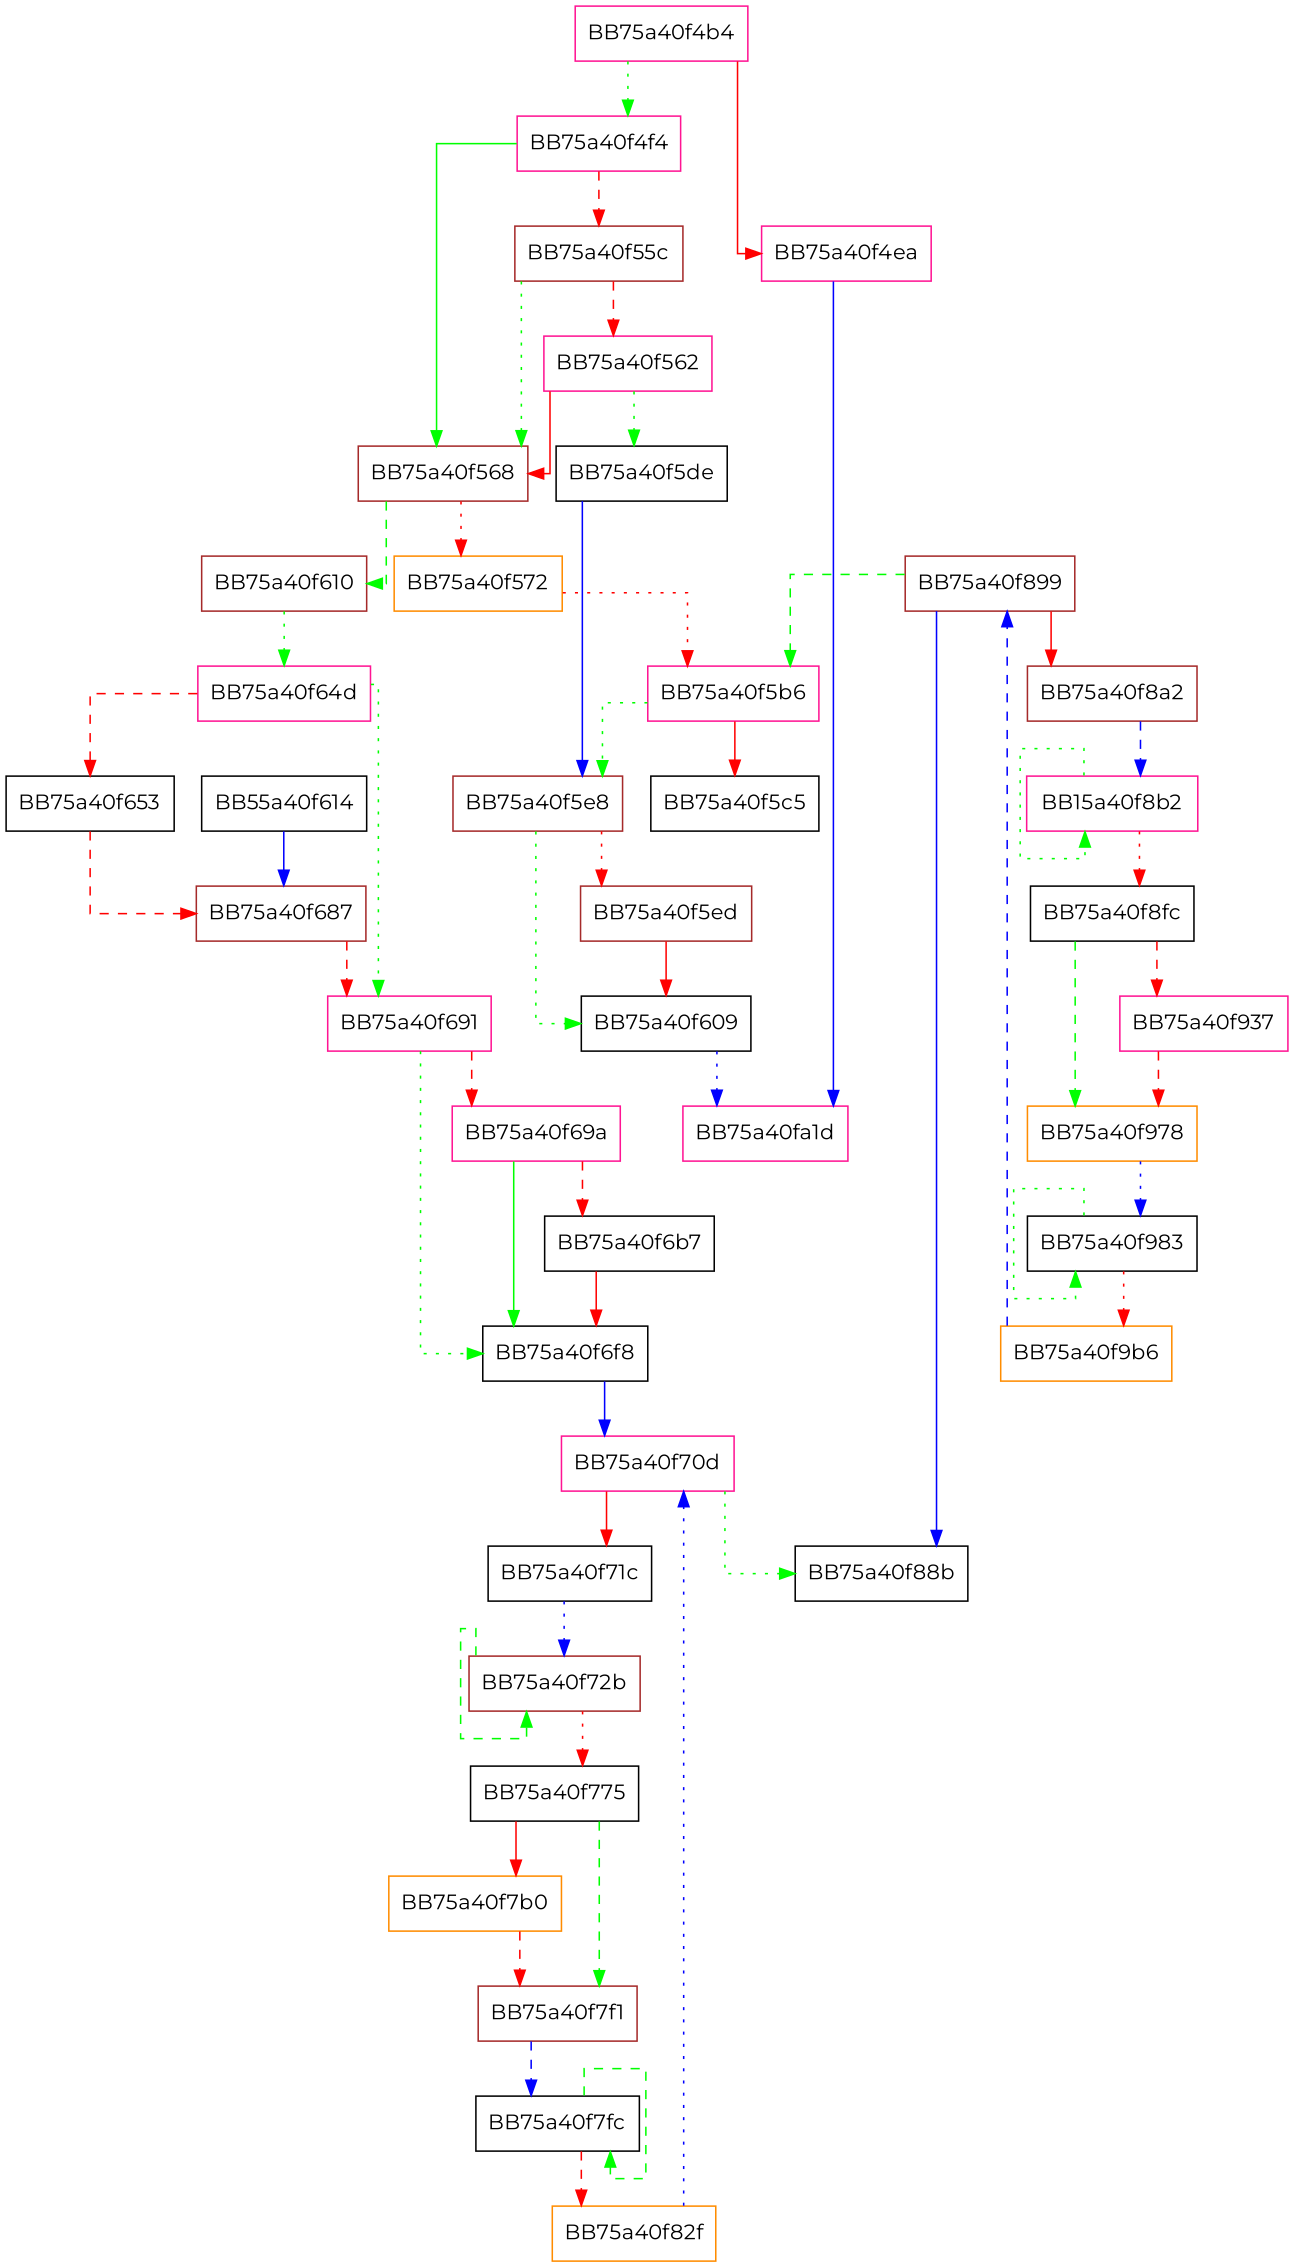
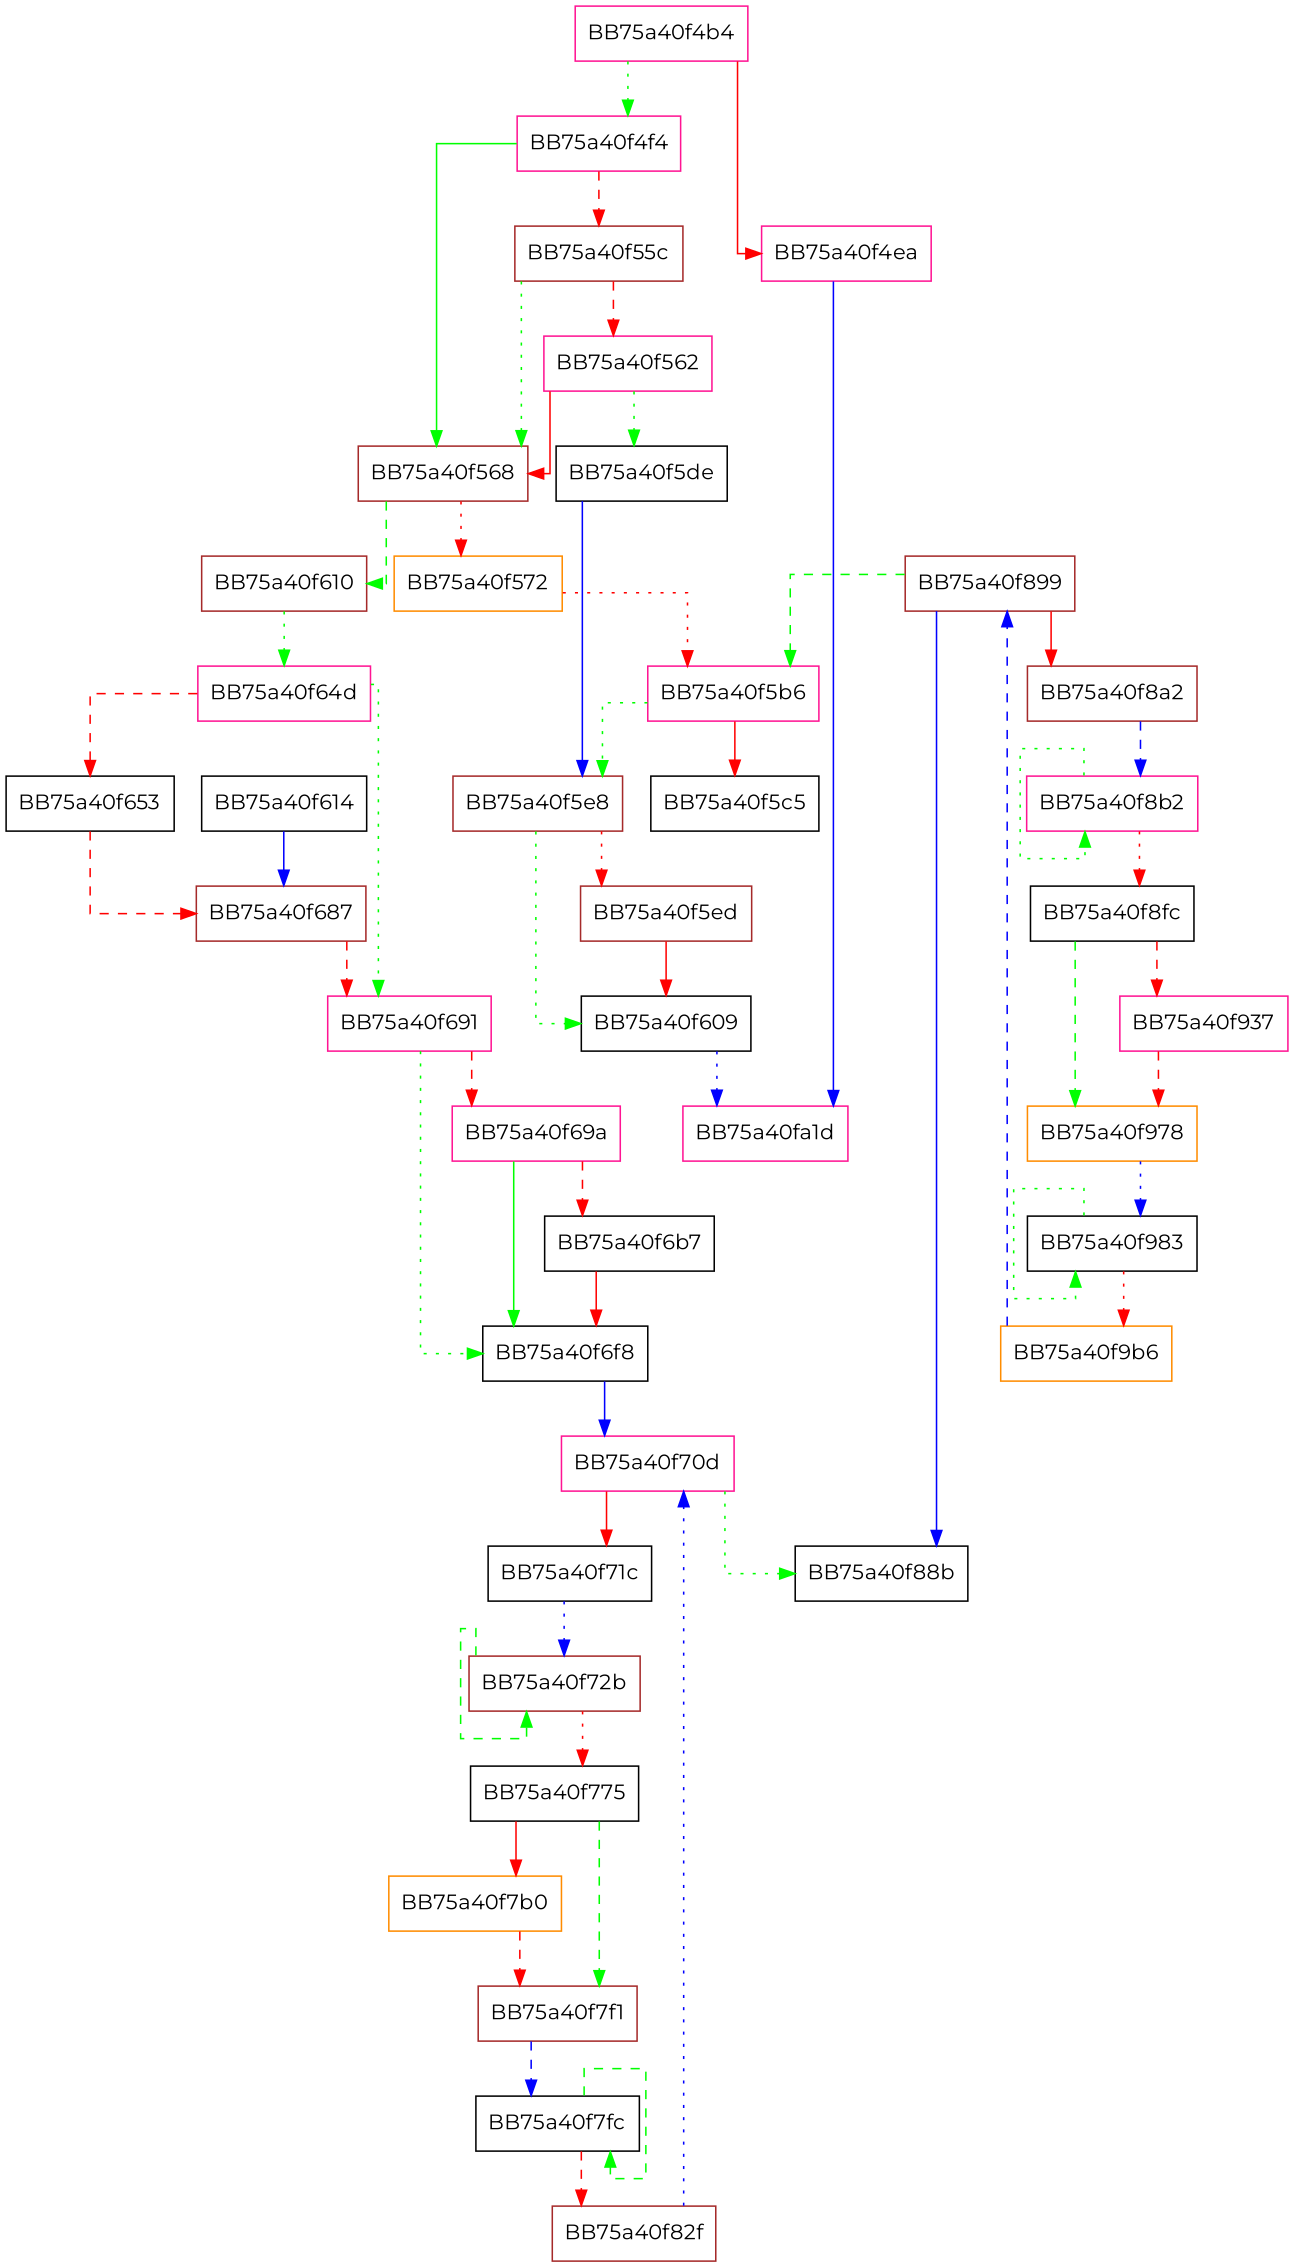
(284, 804) -> (284, 804)
(1112, 804) -> (1112, 804)
(634, 2234) -> (634, 2234)
